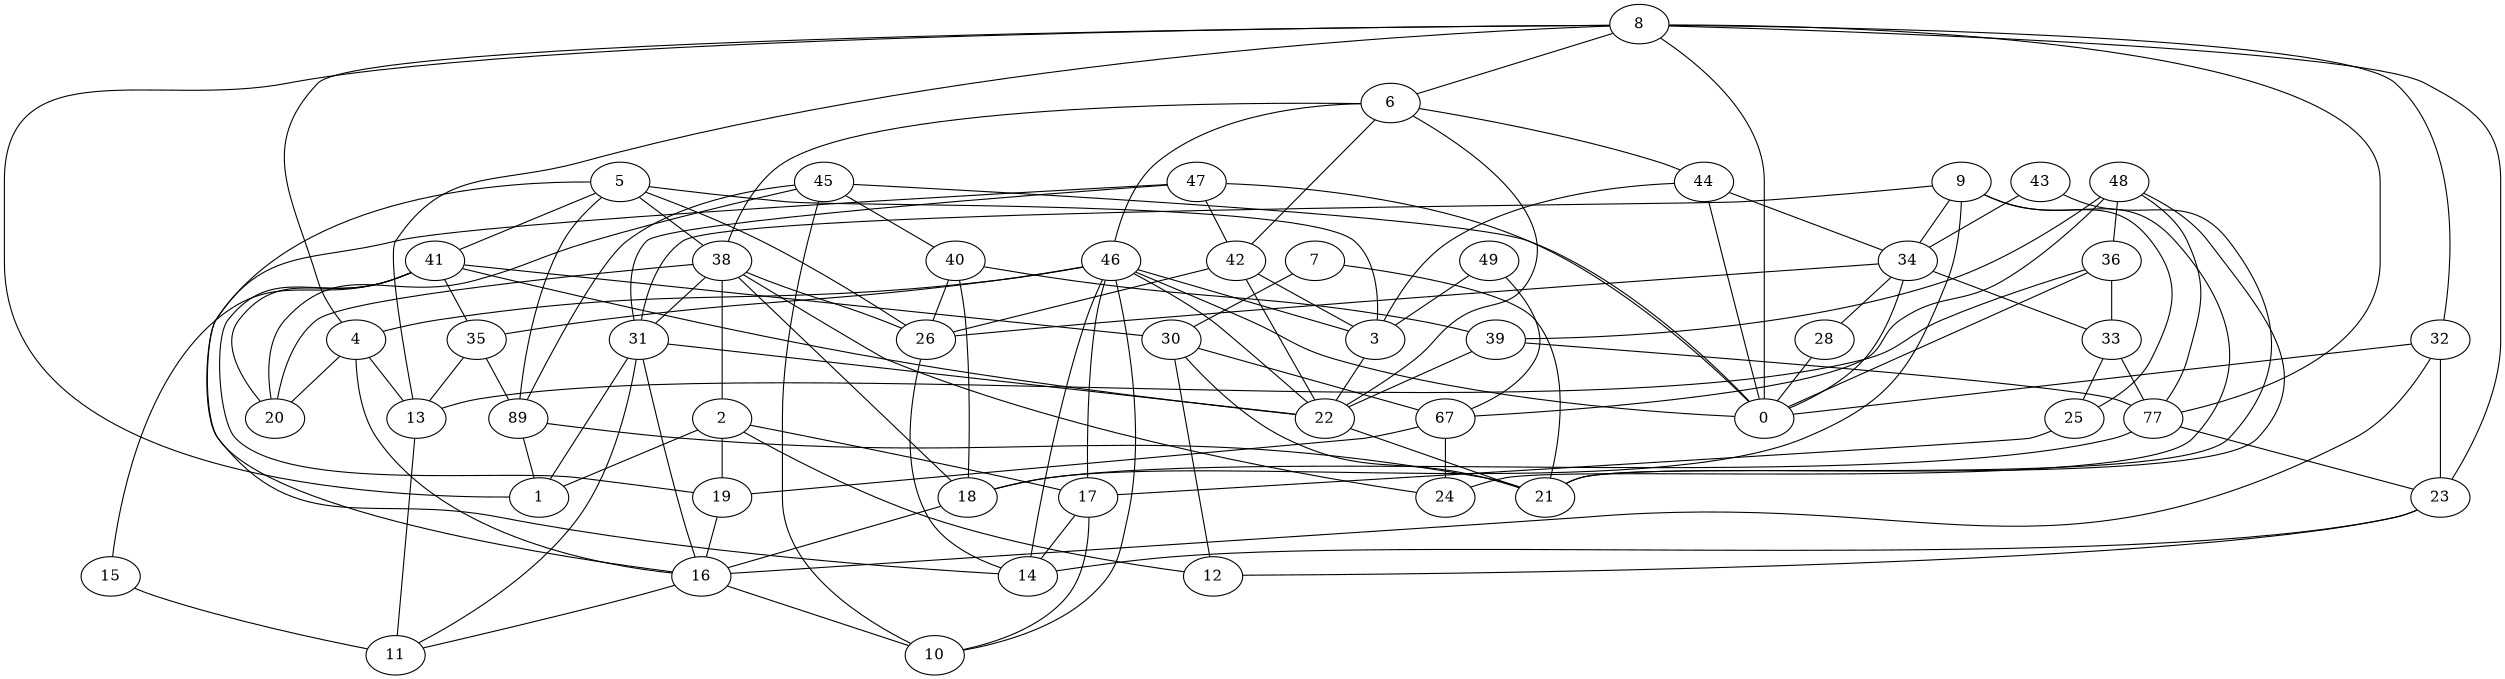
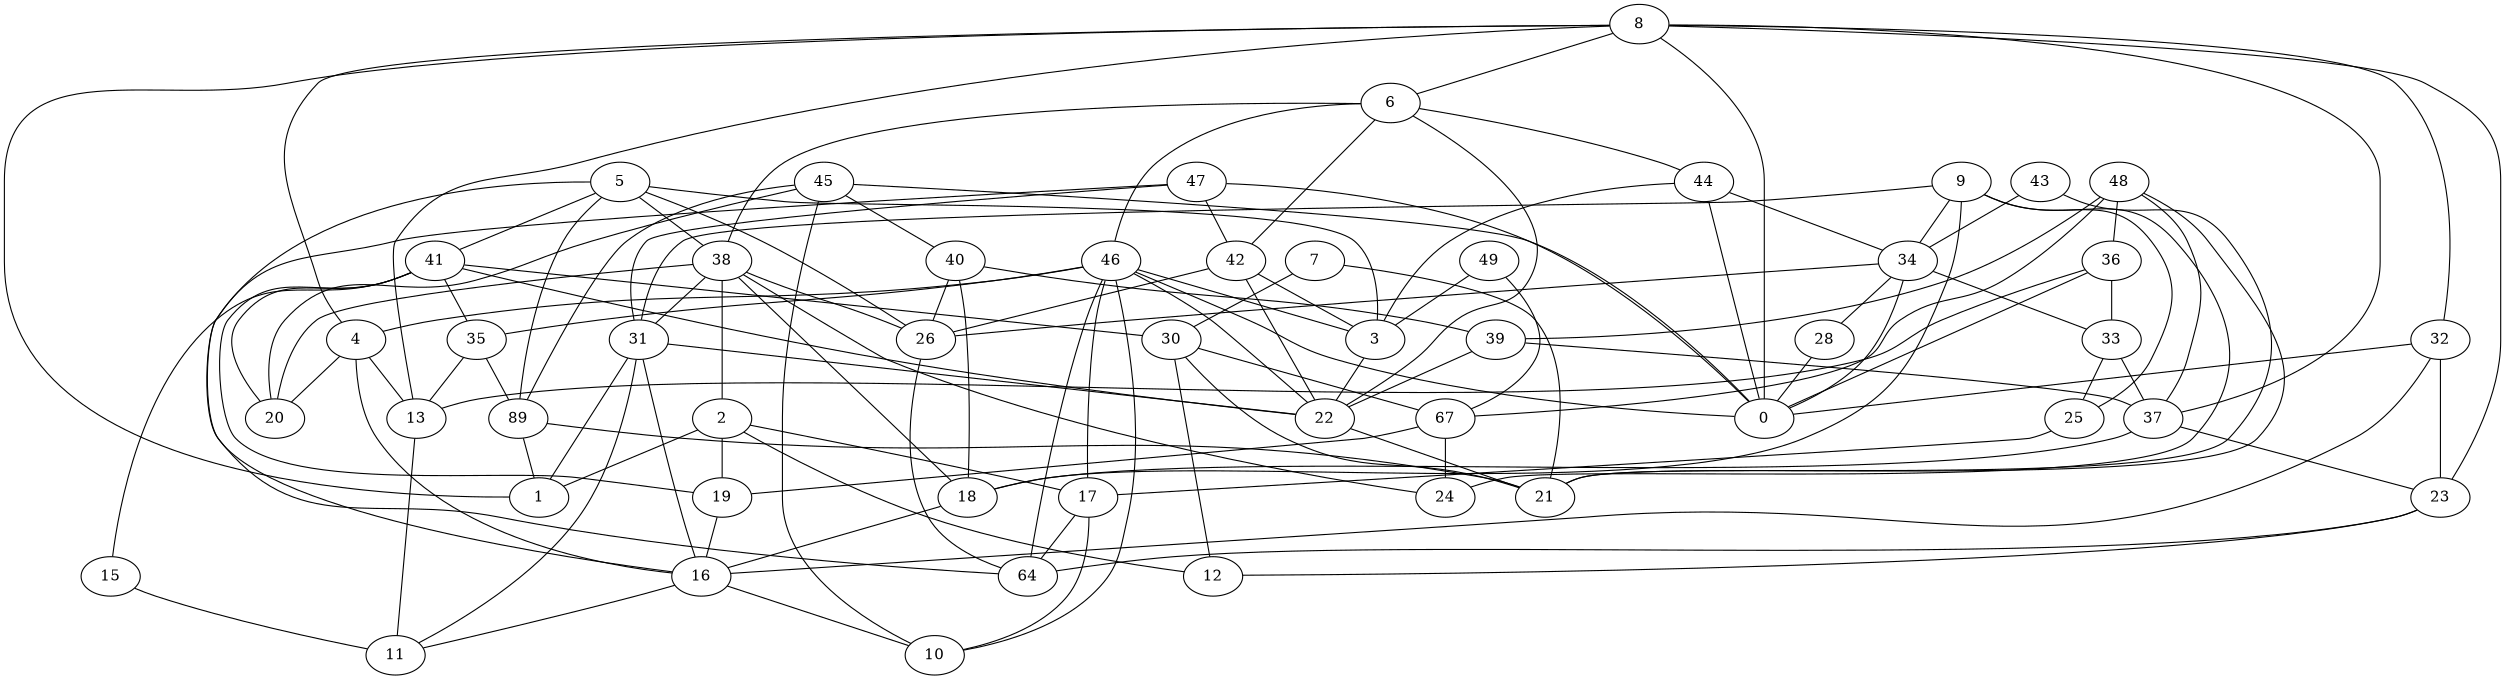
(2153, 419) -> (2153, 419)
(1028, 576) -> (1028, 576)
